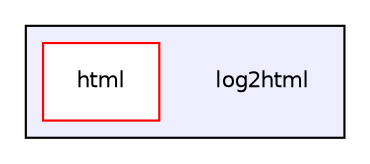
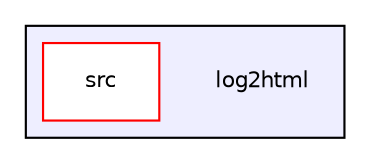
(101, 82) -> (101, 82)
